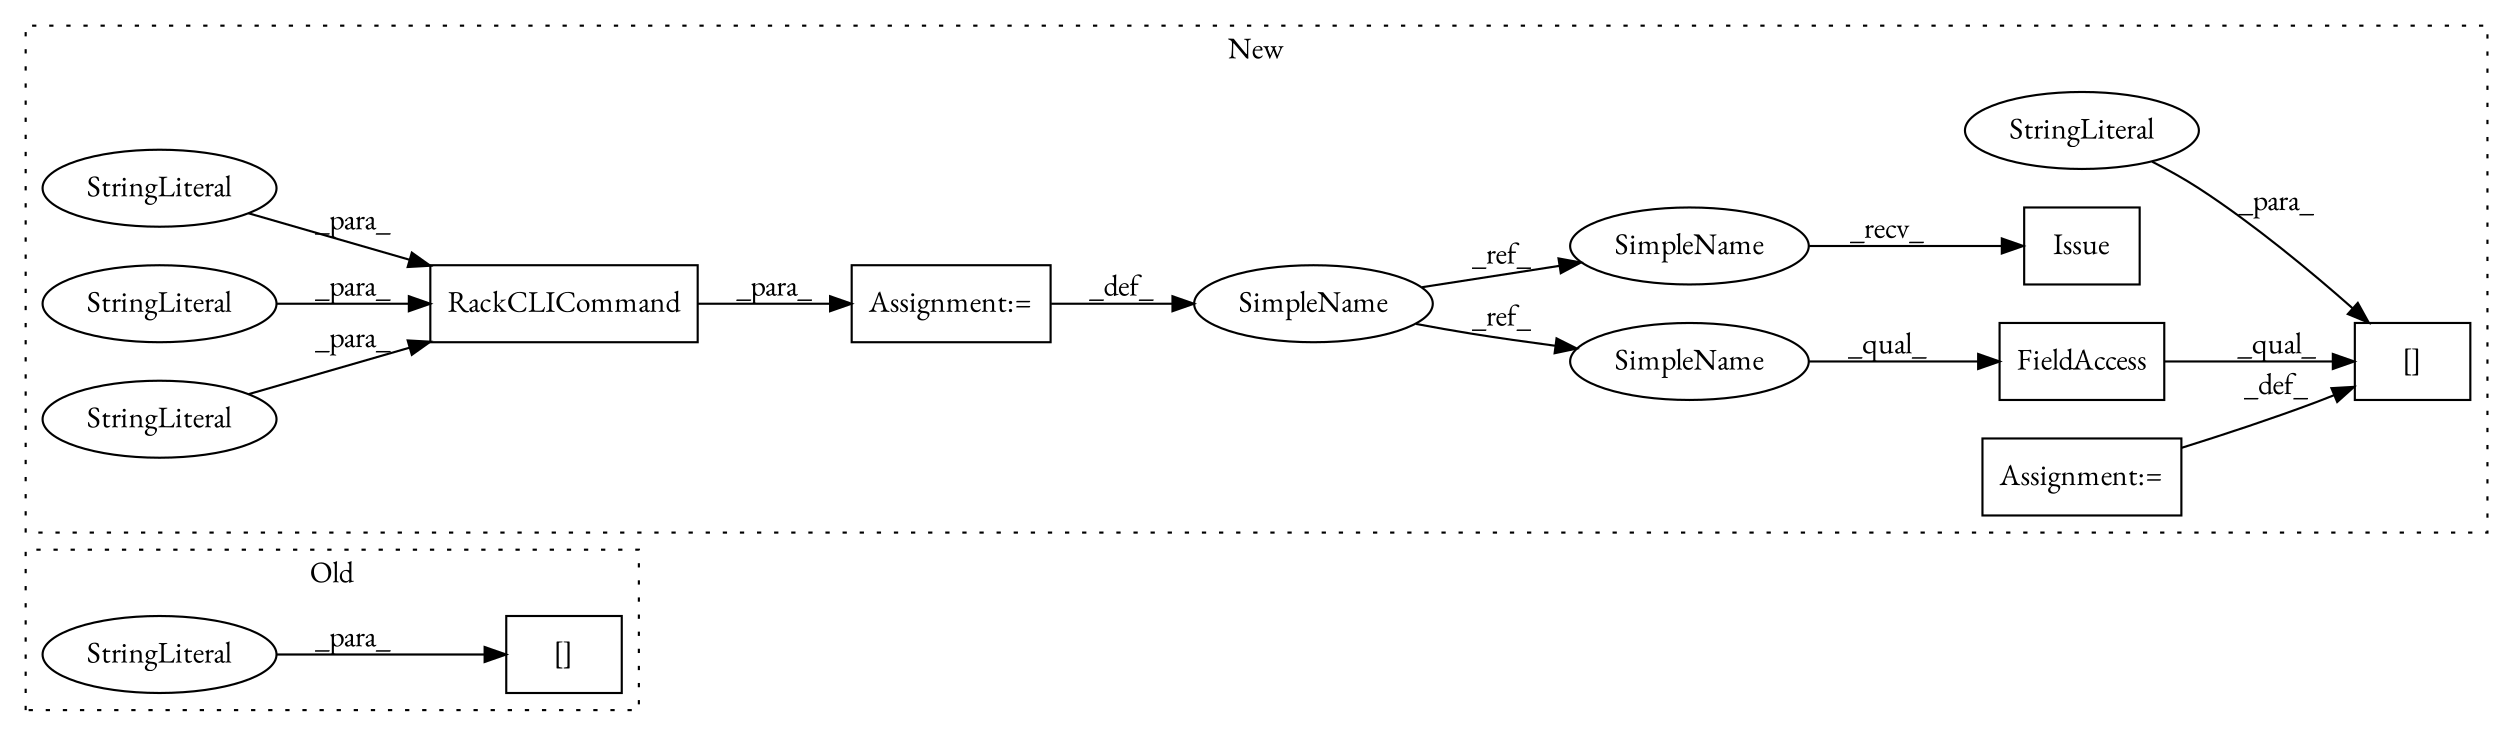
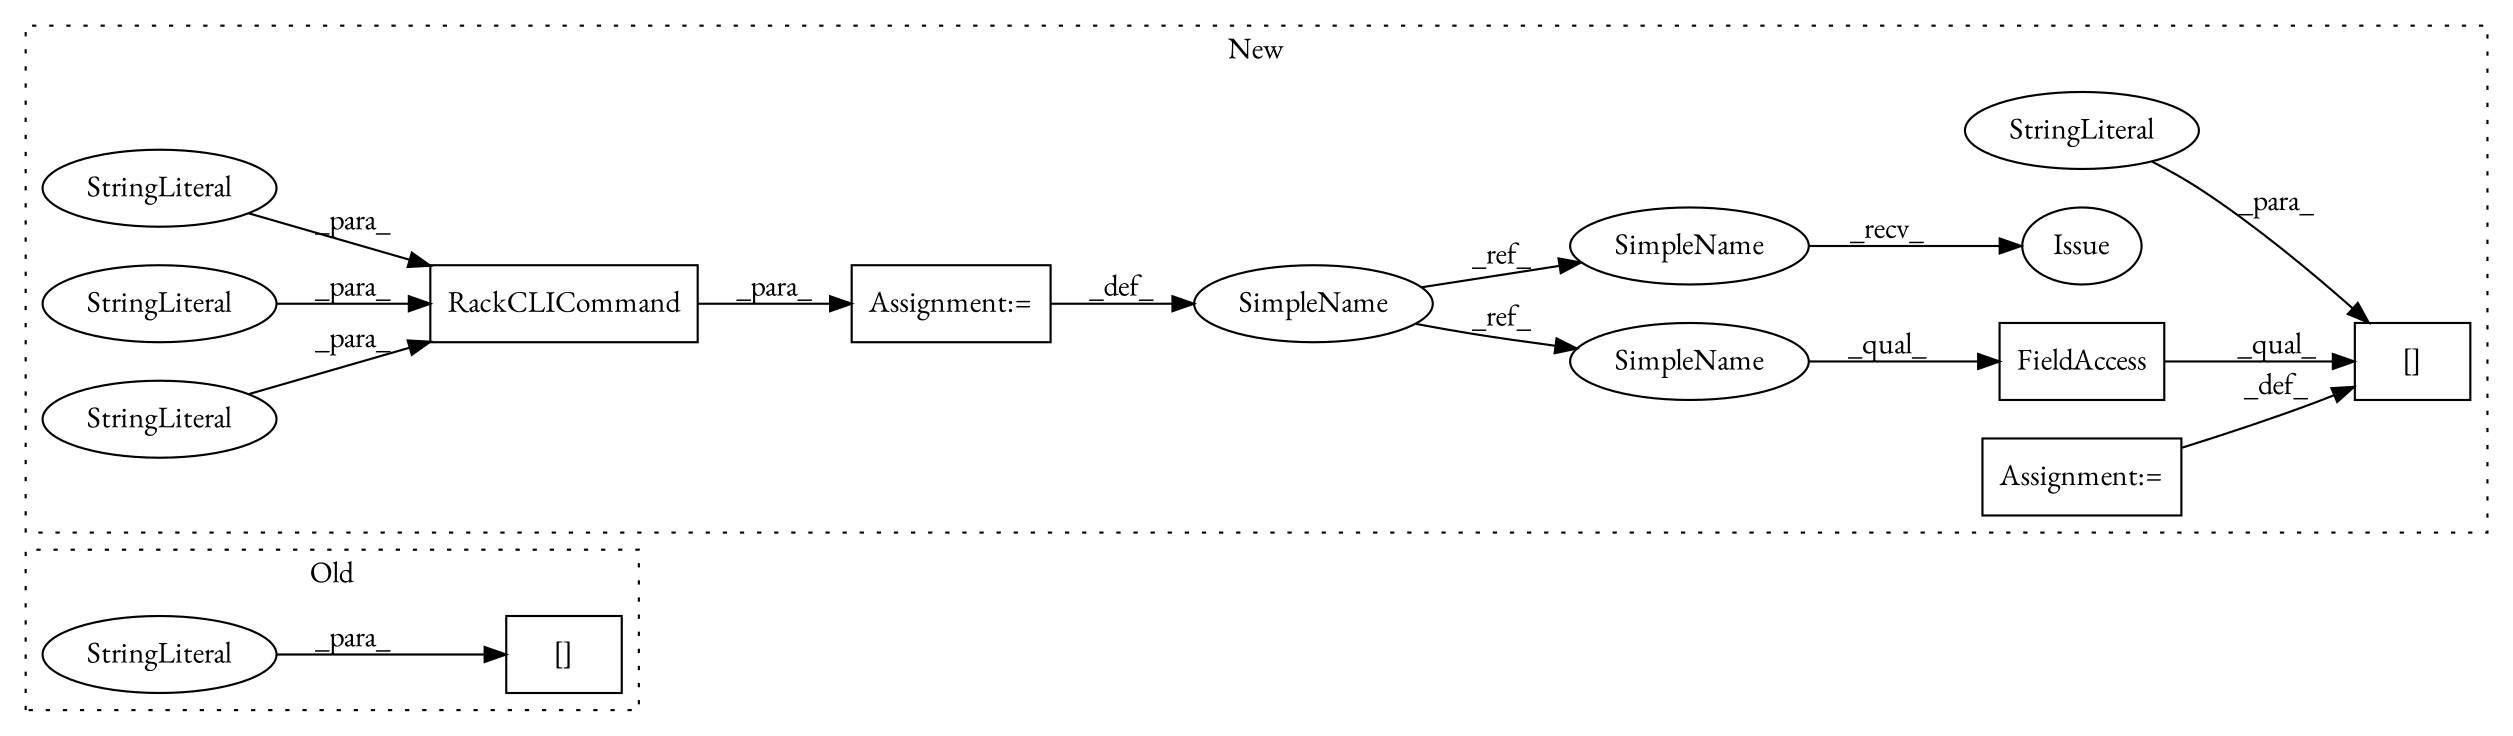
(2082, 246) -> (2082, 246)
